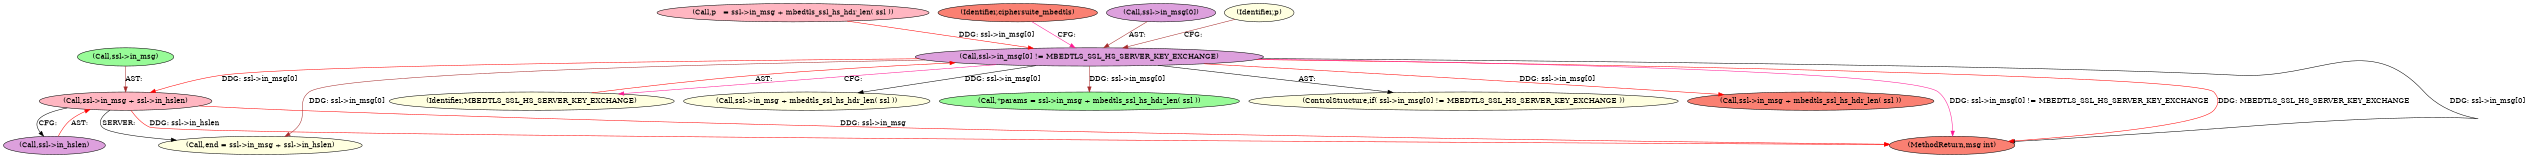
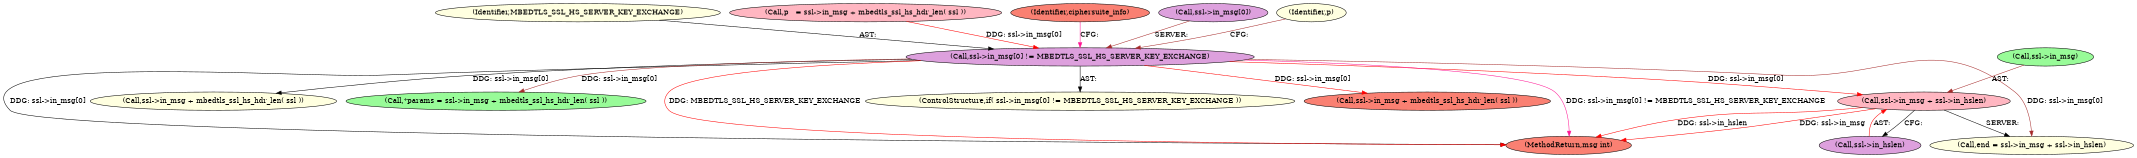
(1018, 13) -> (1080, 13)
(1139, 35) -> (1173, 35)
(770, 74) -> (824, 34)
(810, 79) -> none
